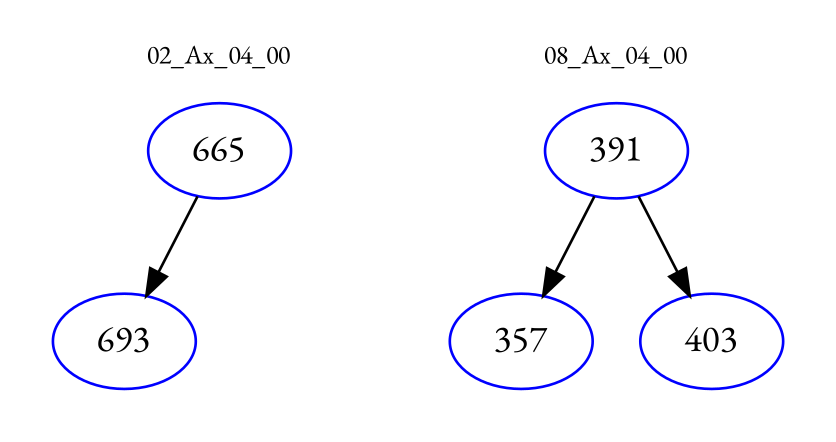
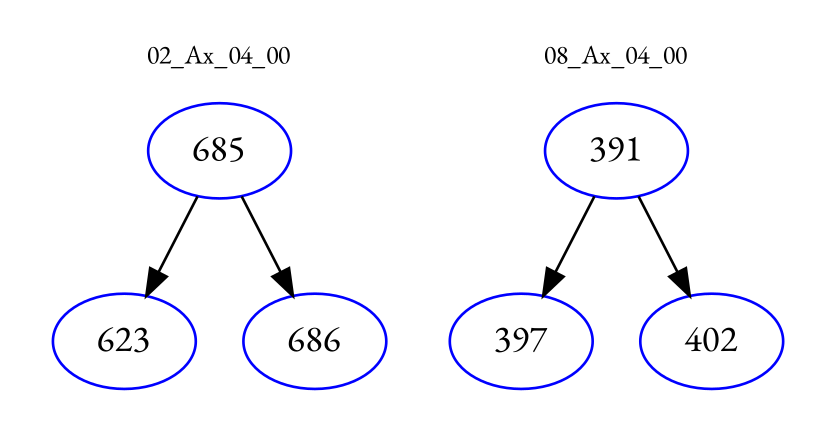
(220, 151) -> (220, 151)
(124, 341) -> (124, 341)
none -> (315, 341)
(521, 341) -> (521, 341)
(712, 341) -> (712, 341)
